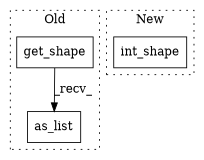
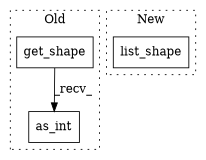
(150, 52) -> (151, 52)
(54, 127) -> (54, 127)
